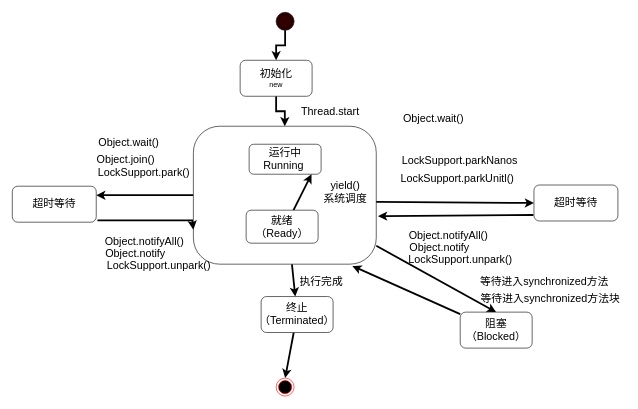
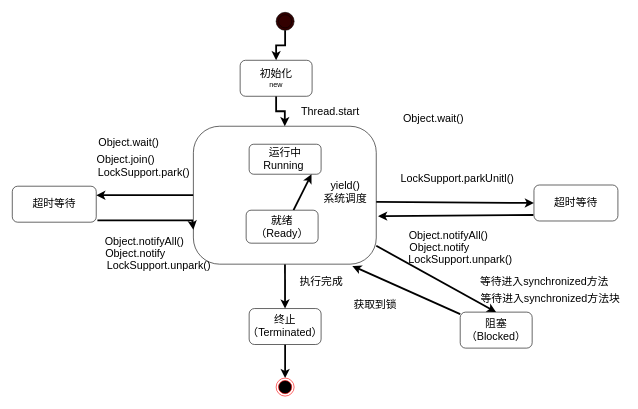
(460, 161) -> none
none -> (375, 305)
(297, 315) -> (285, 327)
